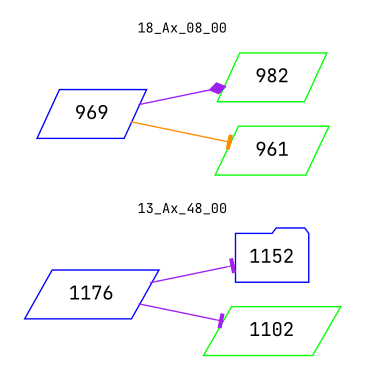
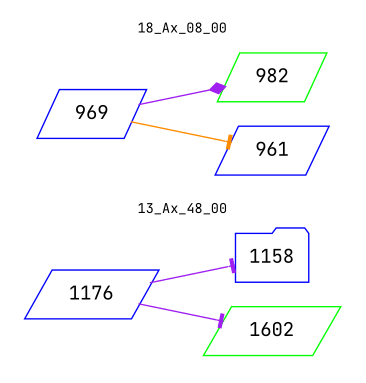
(272, 151) -> (272, 151)
(272, 258) -> (272, 258)
(272, 331) -> (272, 331)
